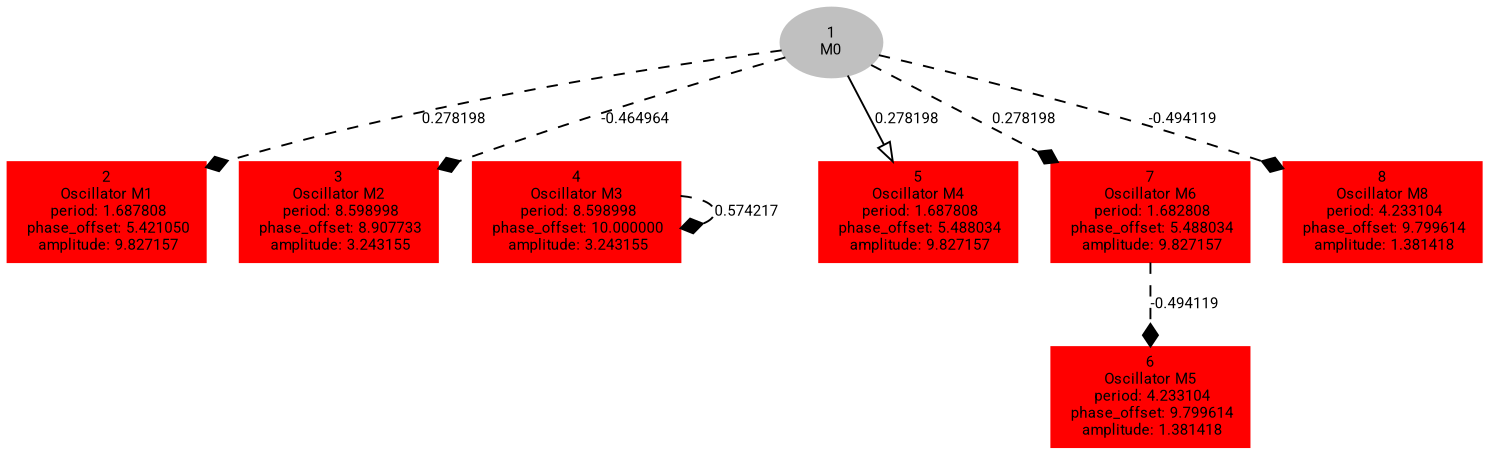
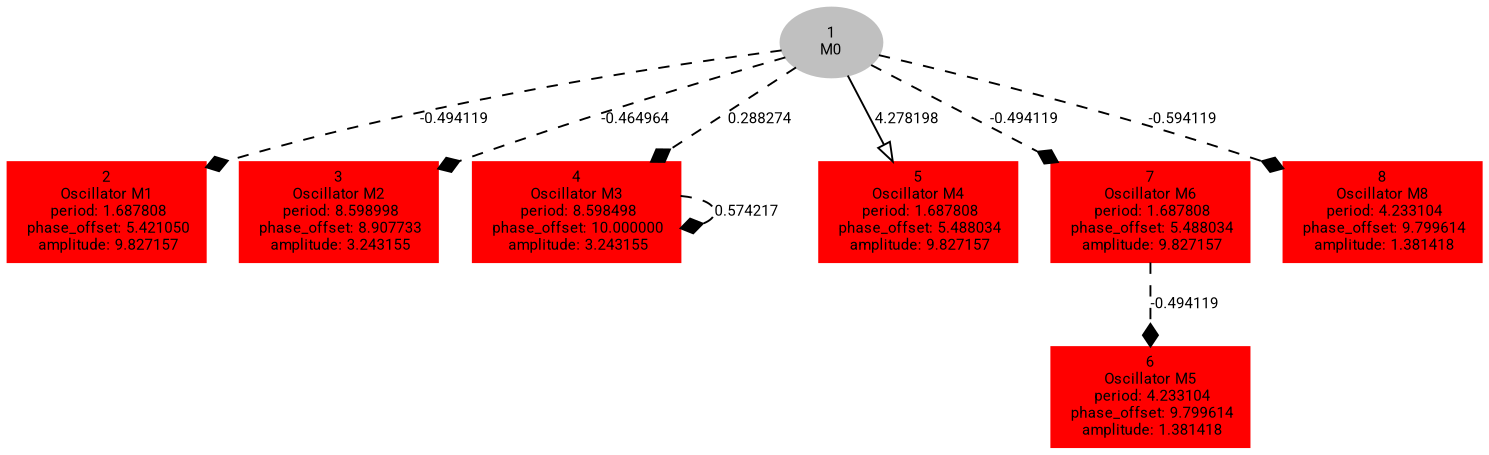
none -> (733, 108)
(457, 120) -> (457, 120)
(910, 120) -> (910, 120)
(1027, 120) -> (1027, 120)
(1185, 120) -> (1185, 120)
(577, 211) -> (577, 211)
(1150, 211) -> (1150, 211)
